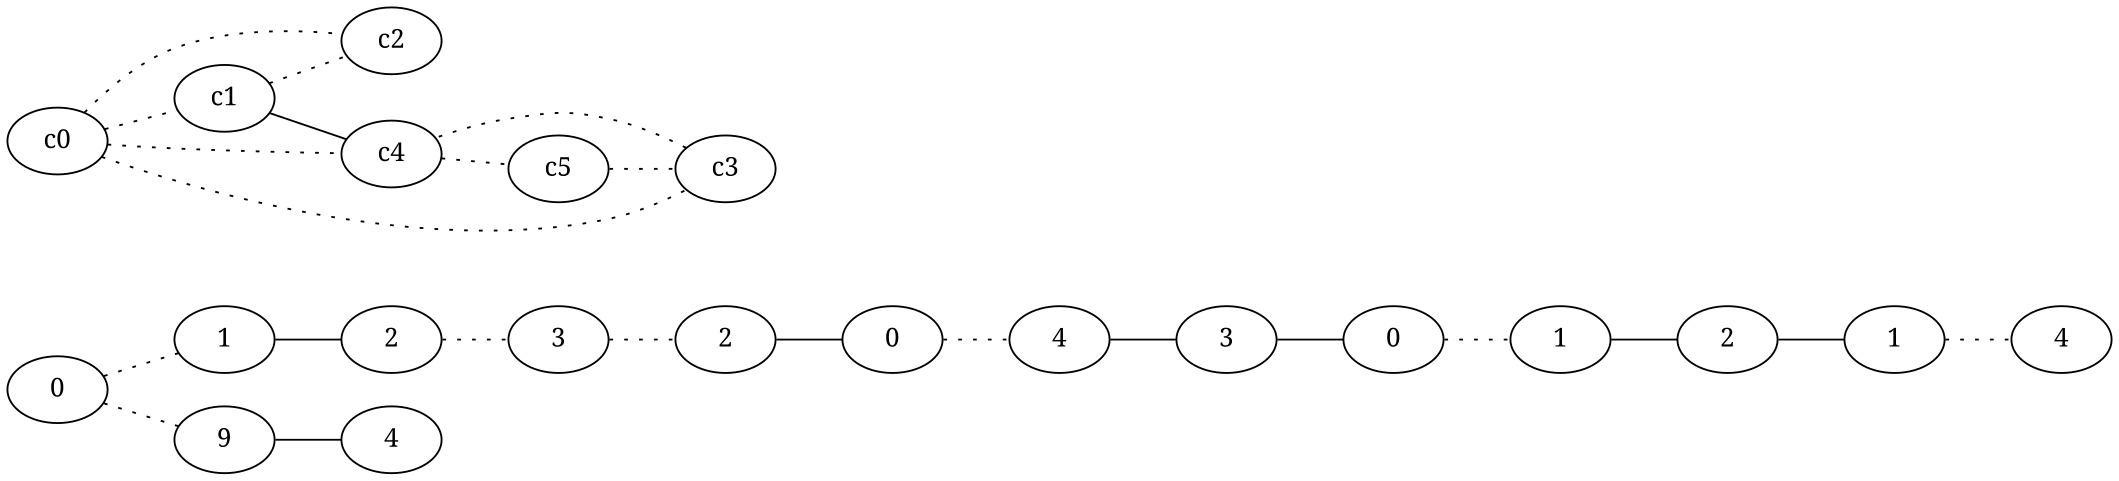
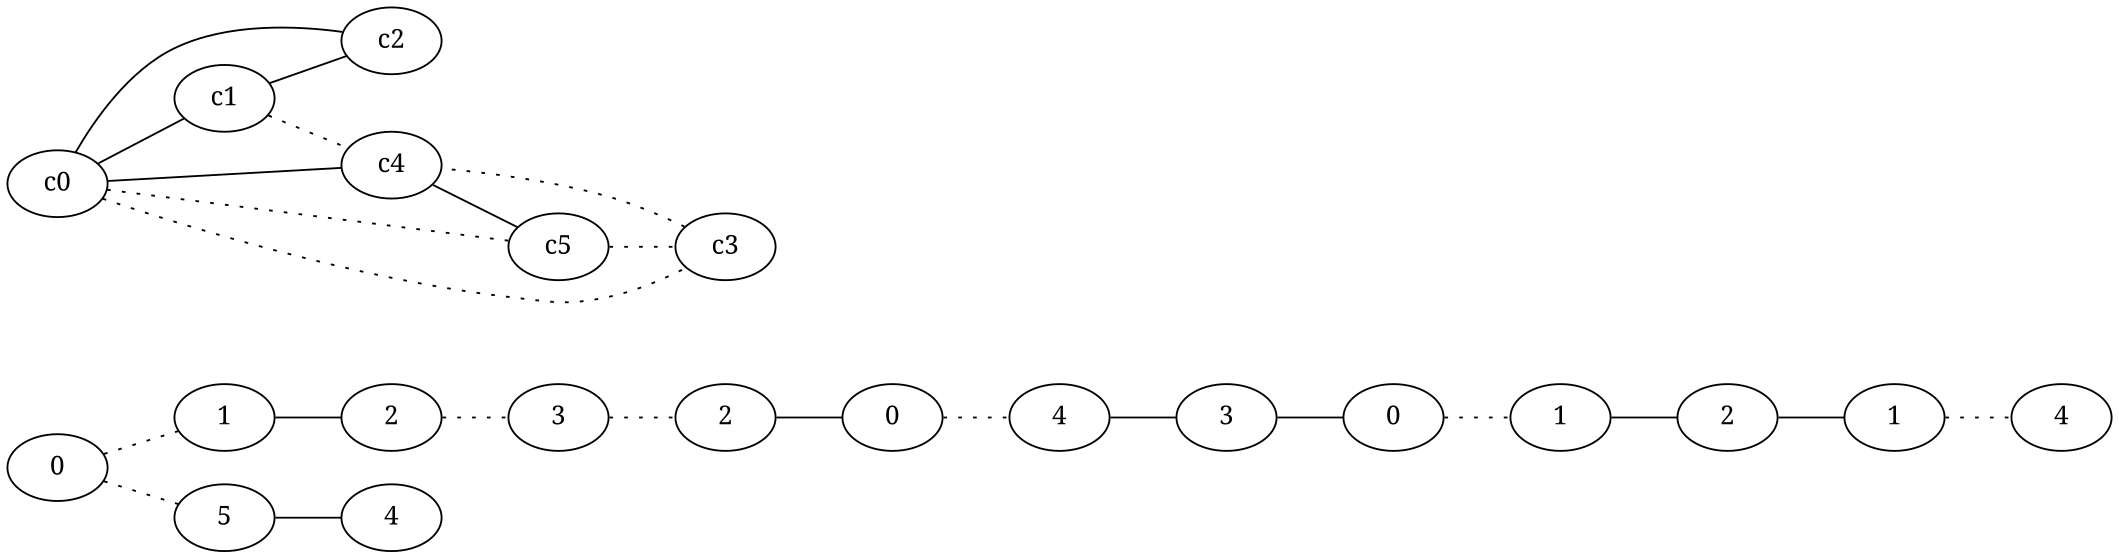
(202, 40) -> (186, 43)
(308, 70) -> (308, 70)
(141, 120) -> (141, 141)
(308, 126) -> (308, 132)
(224, 150) -> (225, 174)
(475, 161) -> (475, 206)
none -> (308, 215)
(225, 440) -> (225, 518)
